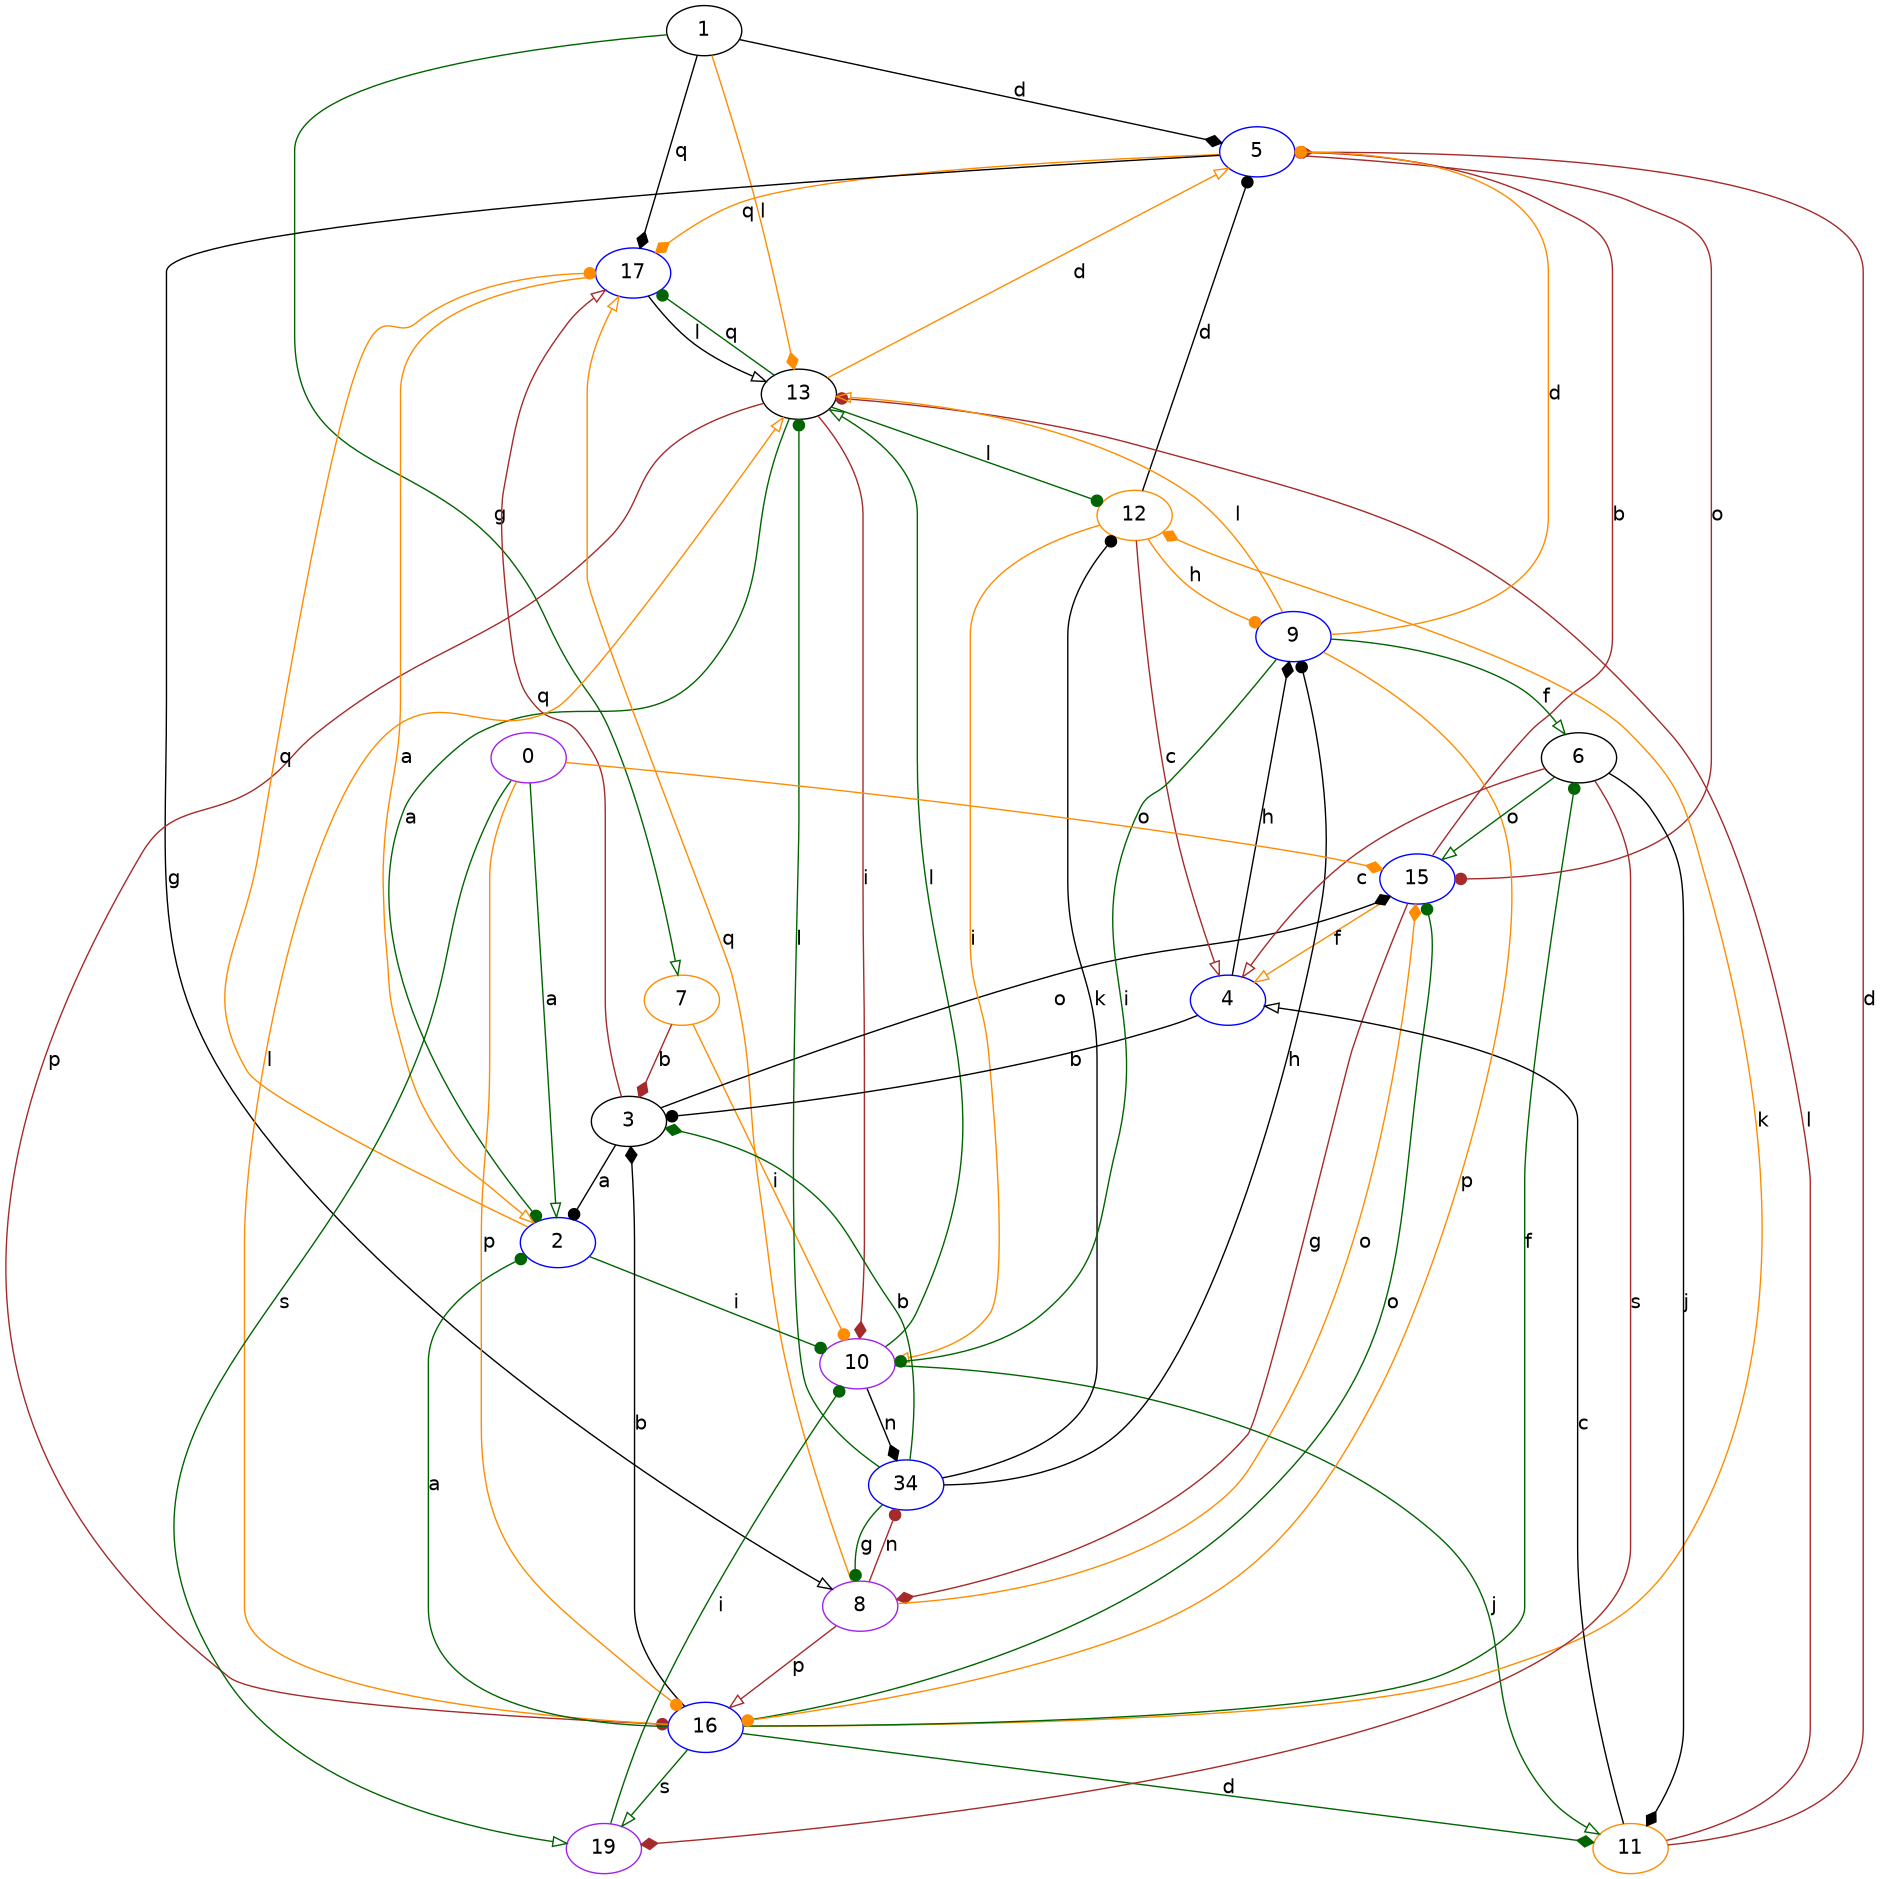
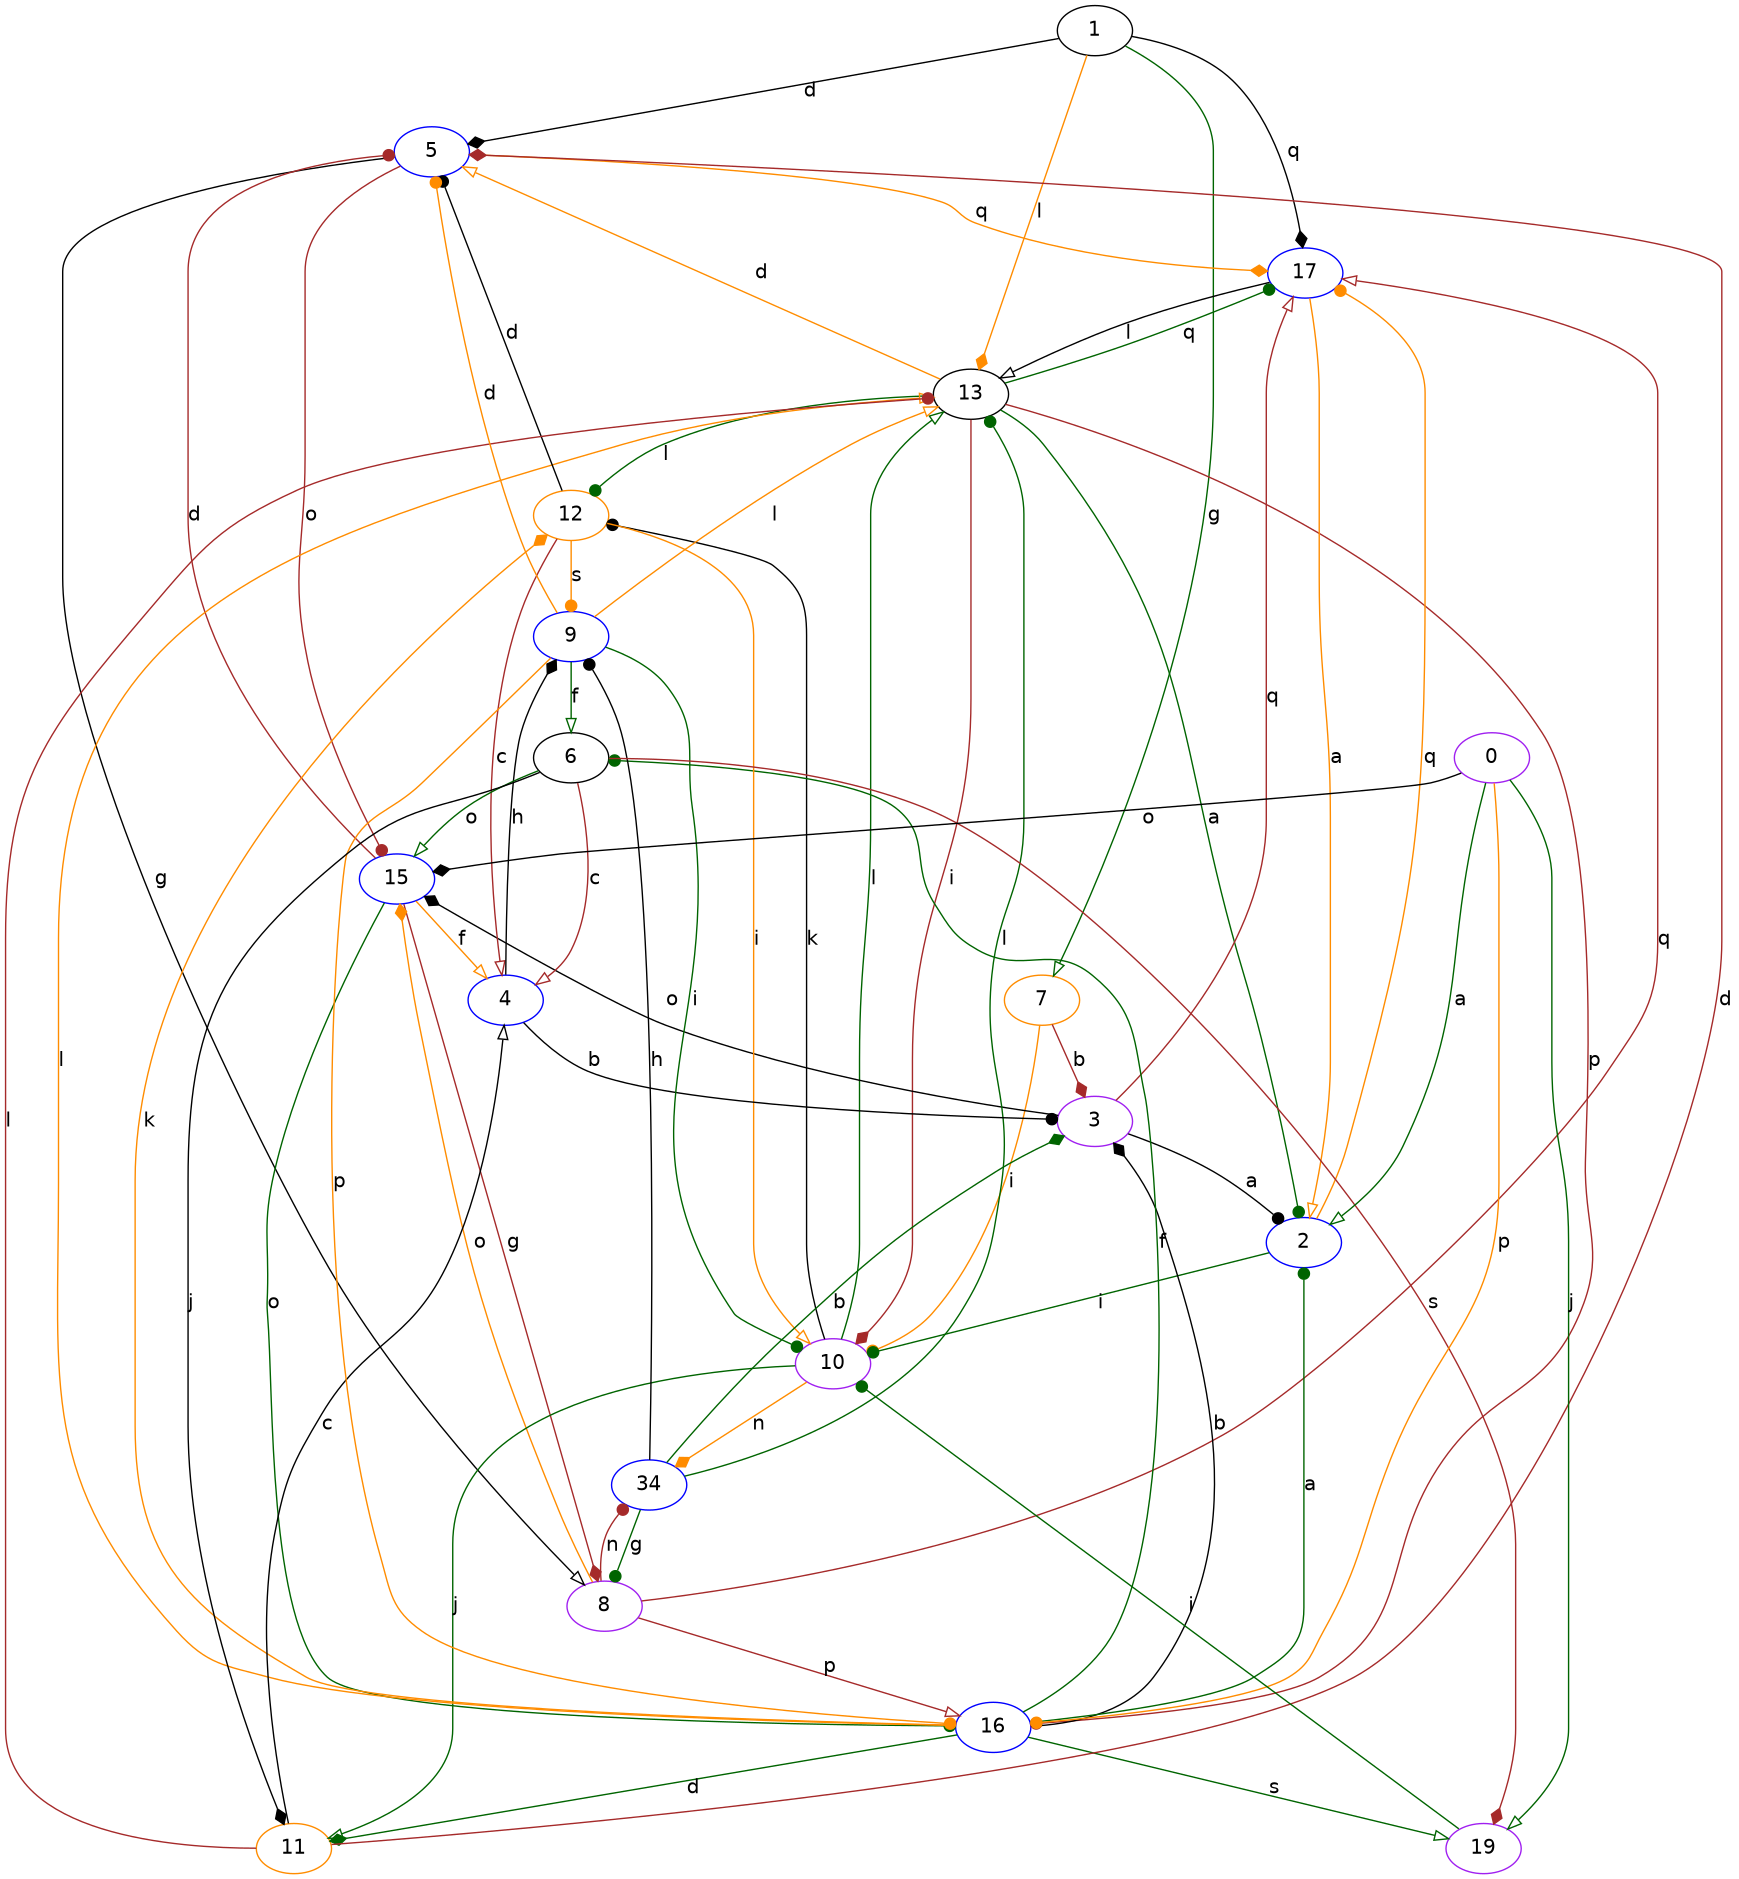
(1619, 515) -> (195, 515)
(1196, 576) -> (577, 576)
(947, 803) -> (981, 822)
(719, 939) -> (1573, 1117)
(1097, 1078) -> (807, 868)
(629, 1121) -> (1095, 1121)
(285, 1303) -> (1571, 1303)
(879, 1417) -> (748, 1420)
(1279, 1479) -> (290, 1593)
